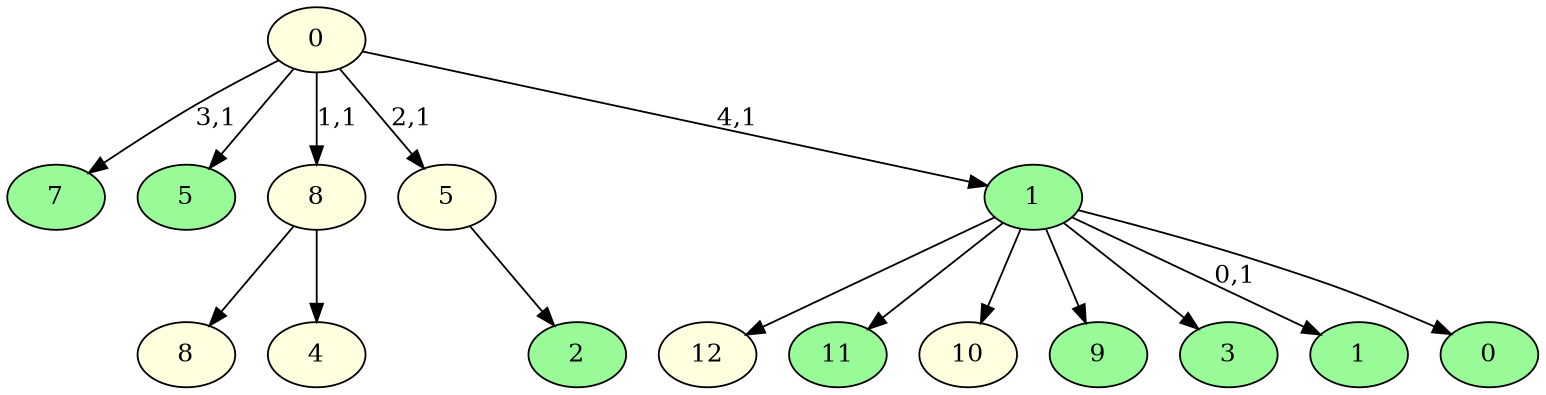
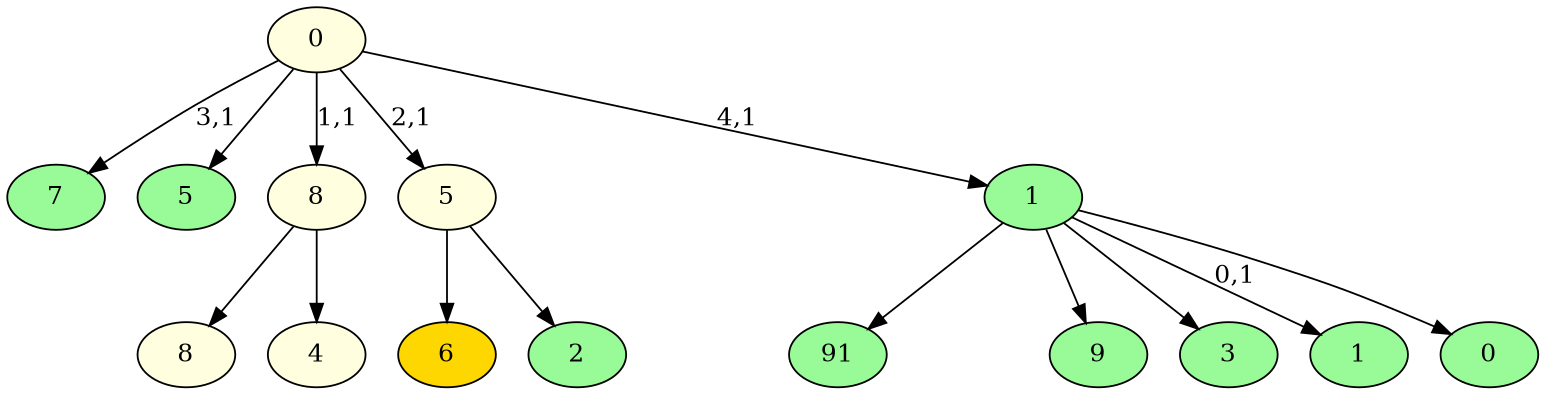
none -> (447, 355)
(708, 355) -> none
(838, 355) -> (838, 355)
(968, 355) -> none
